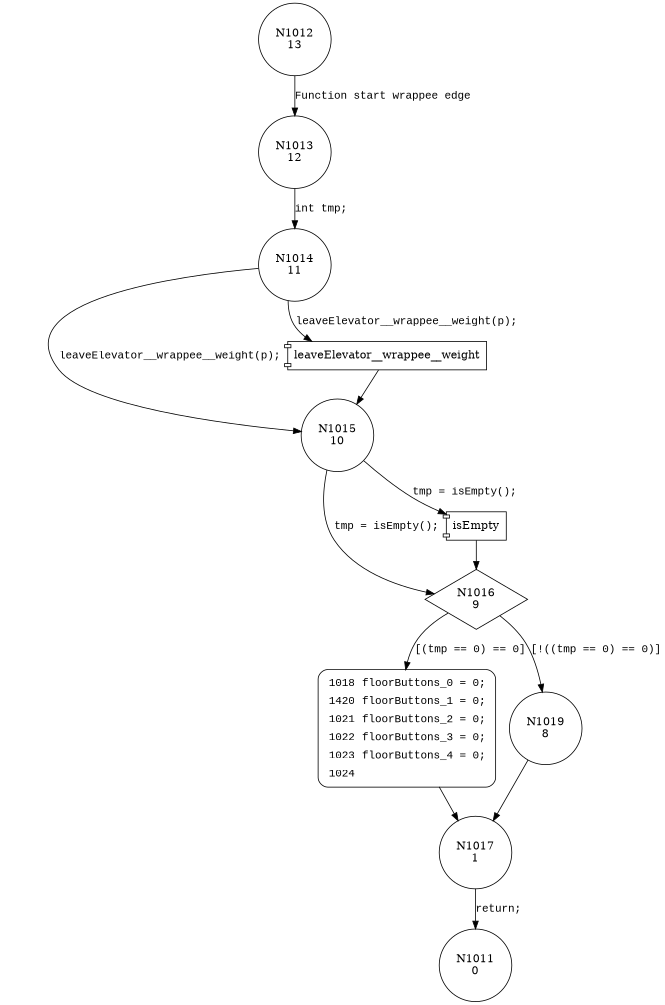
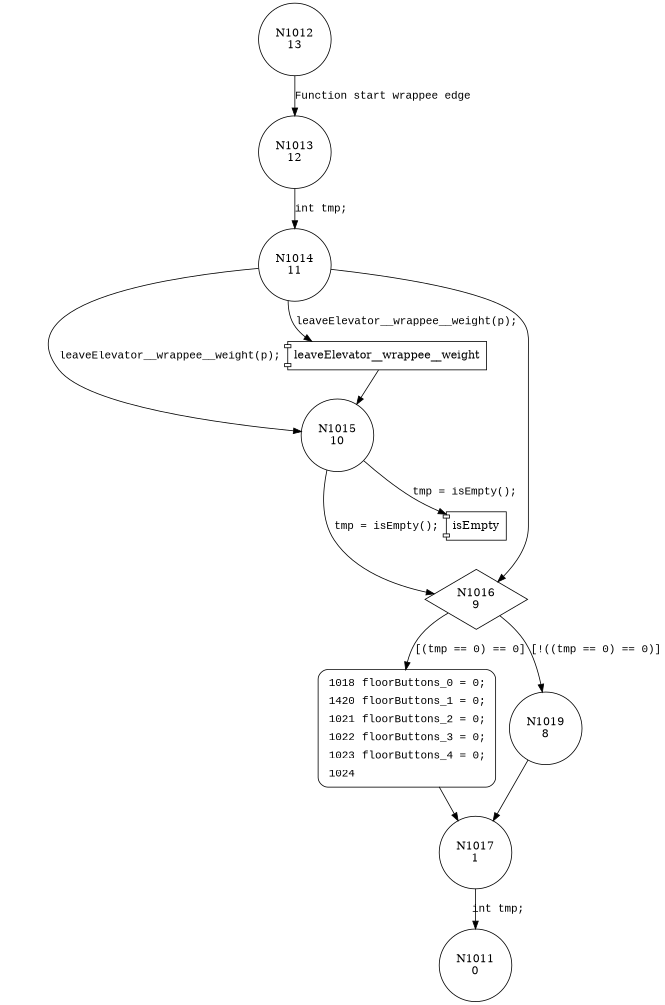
(476, 551) -> (528, 351)
(498, 909) -> (498, 909)
